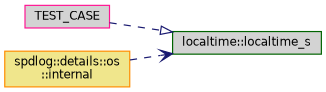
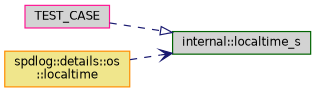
(247, 43) -> (242, 43)
(67, 69) -> (67, 69)
